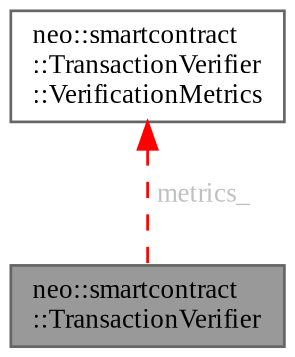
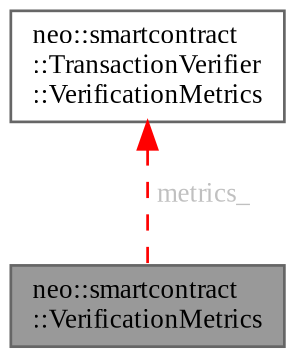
(148, 306) -> (148, 306)
